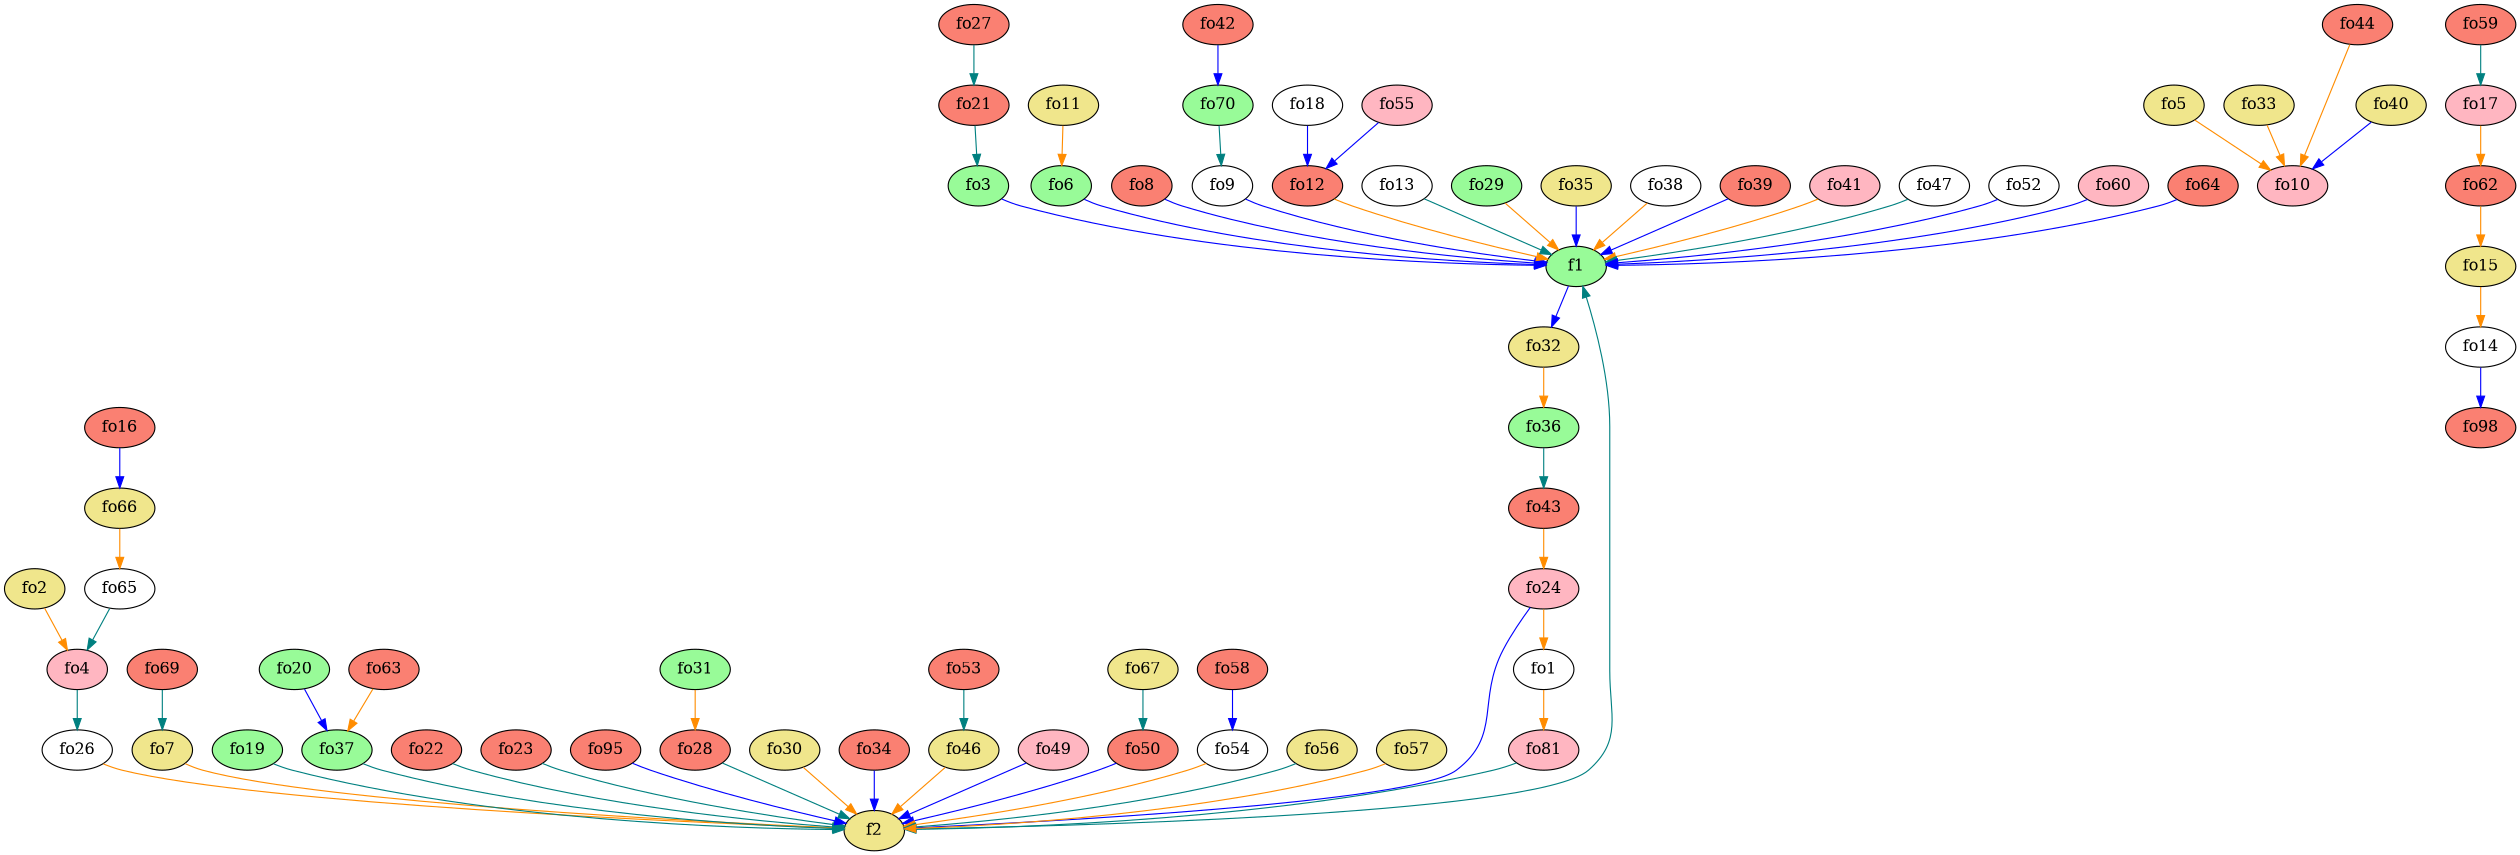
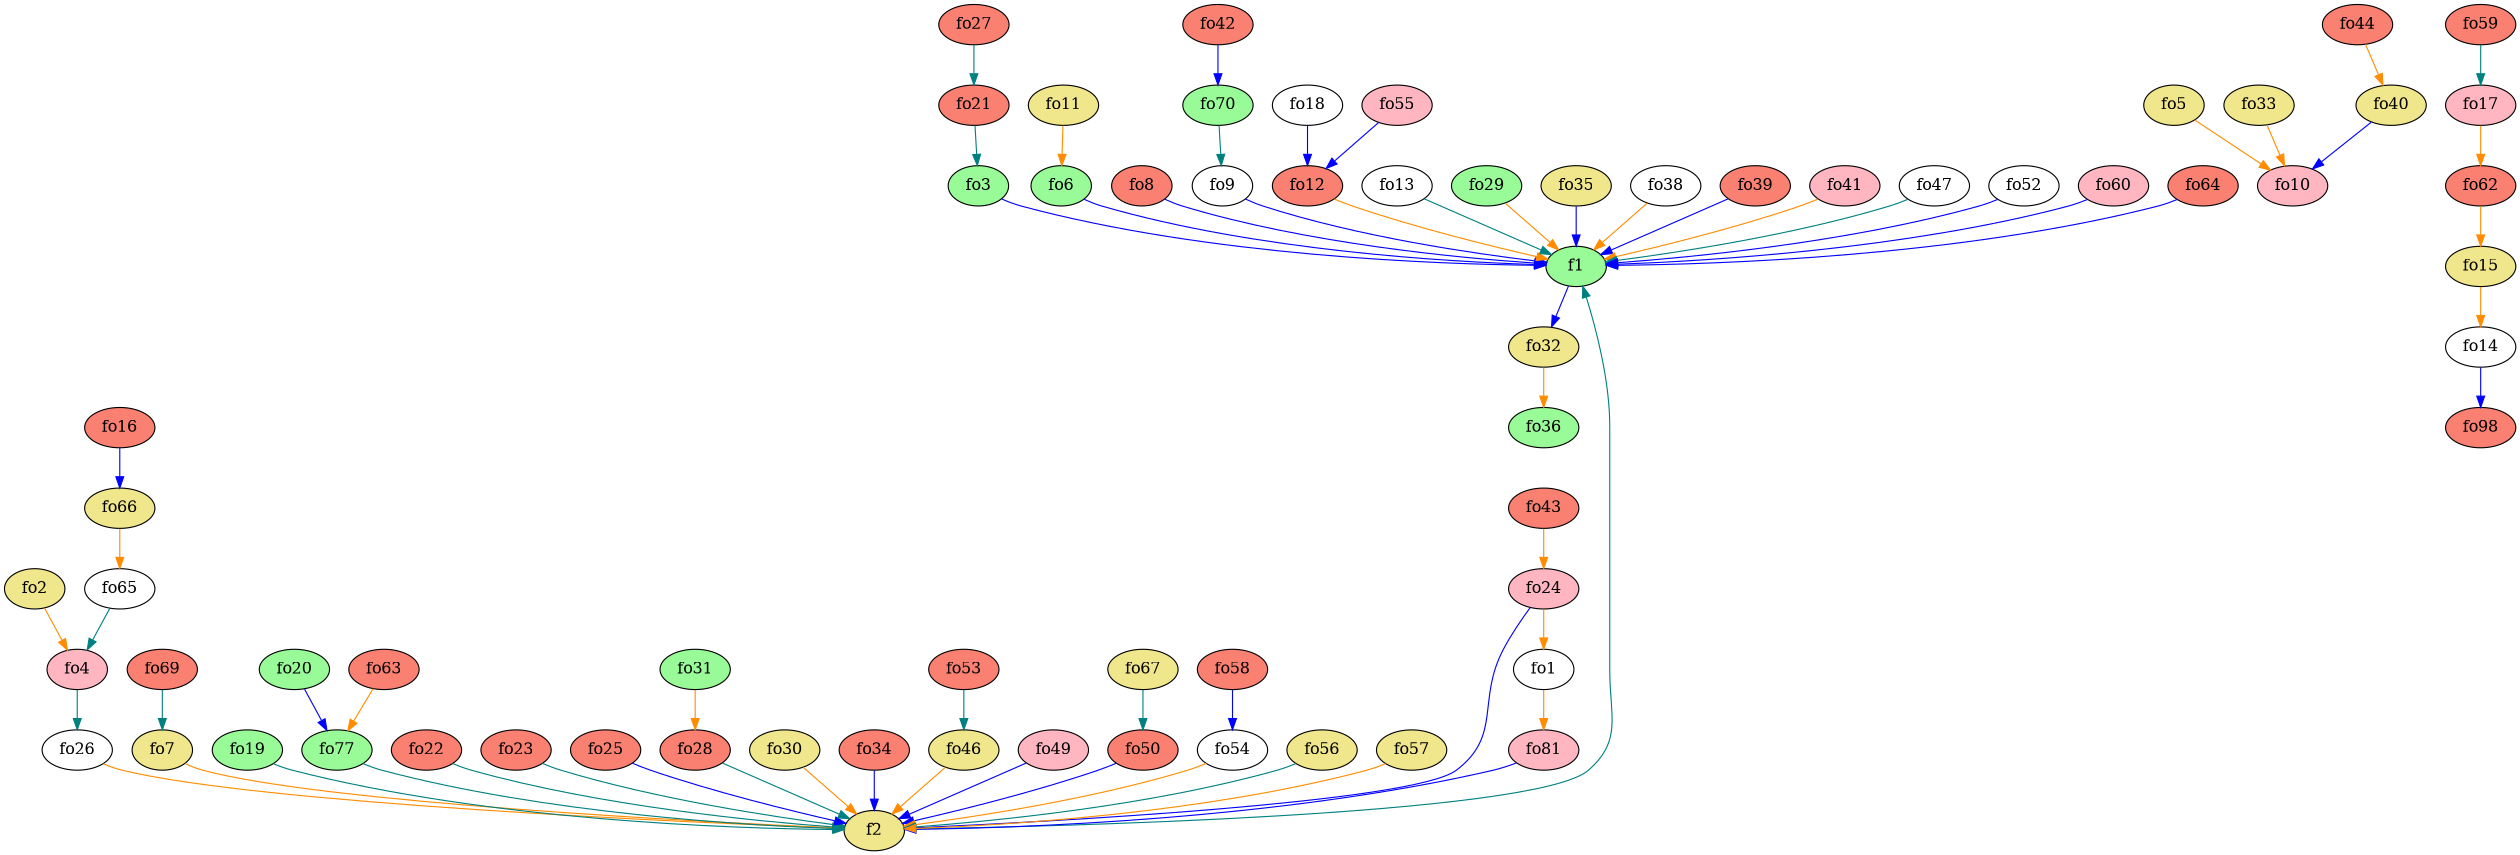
(2327, 100) -> (2372, 59)
(1544, 462) -> none
(337, 750) -> (337, 750)
(606, 750) -> (606, 750)
(1218, 813) -> (1218, 813)
